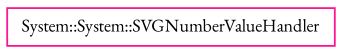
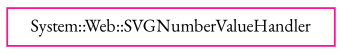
(171, 27) -> (171, 27)
